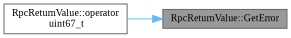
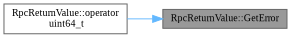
(66, 19) -> (66, 19)
